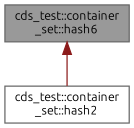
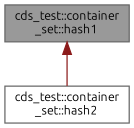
(67, 23) -> (67, 23)
